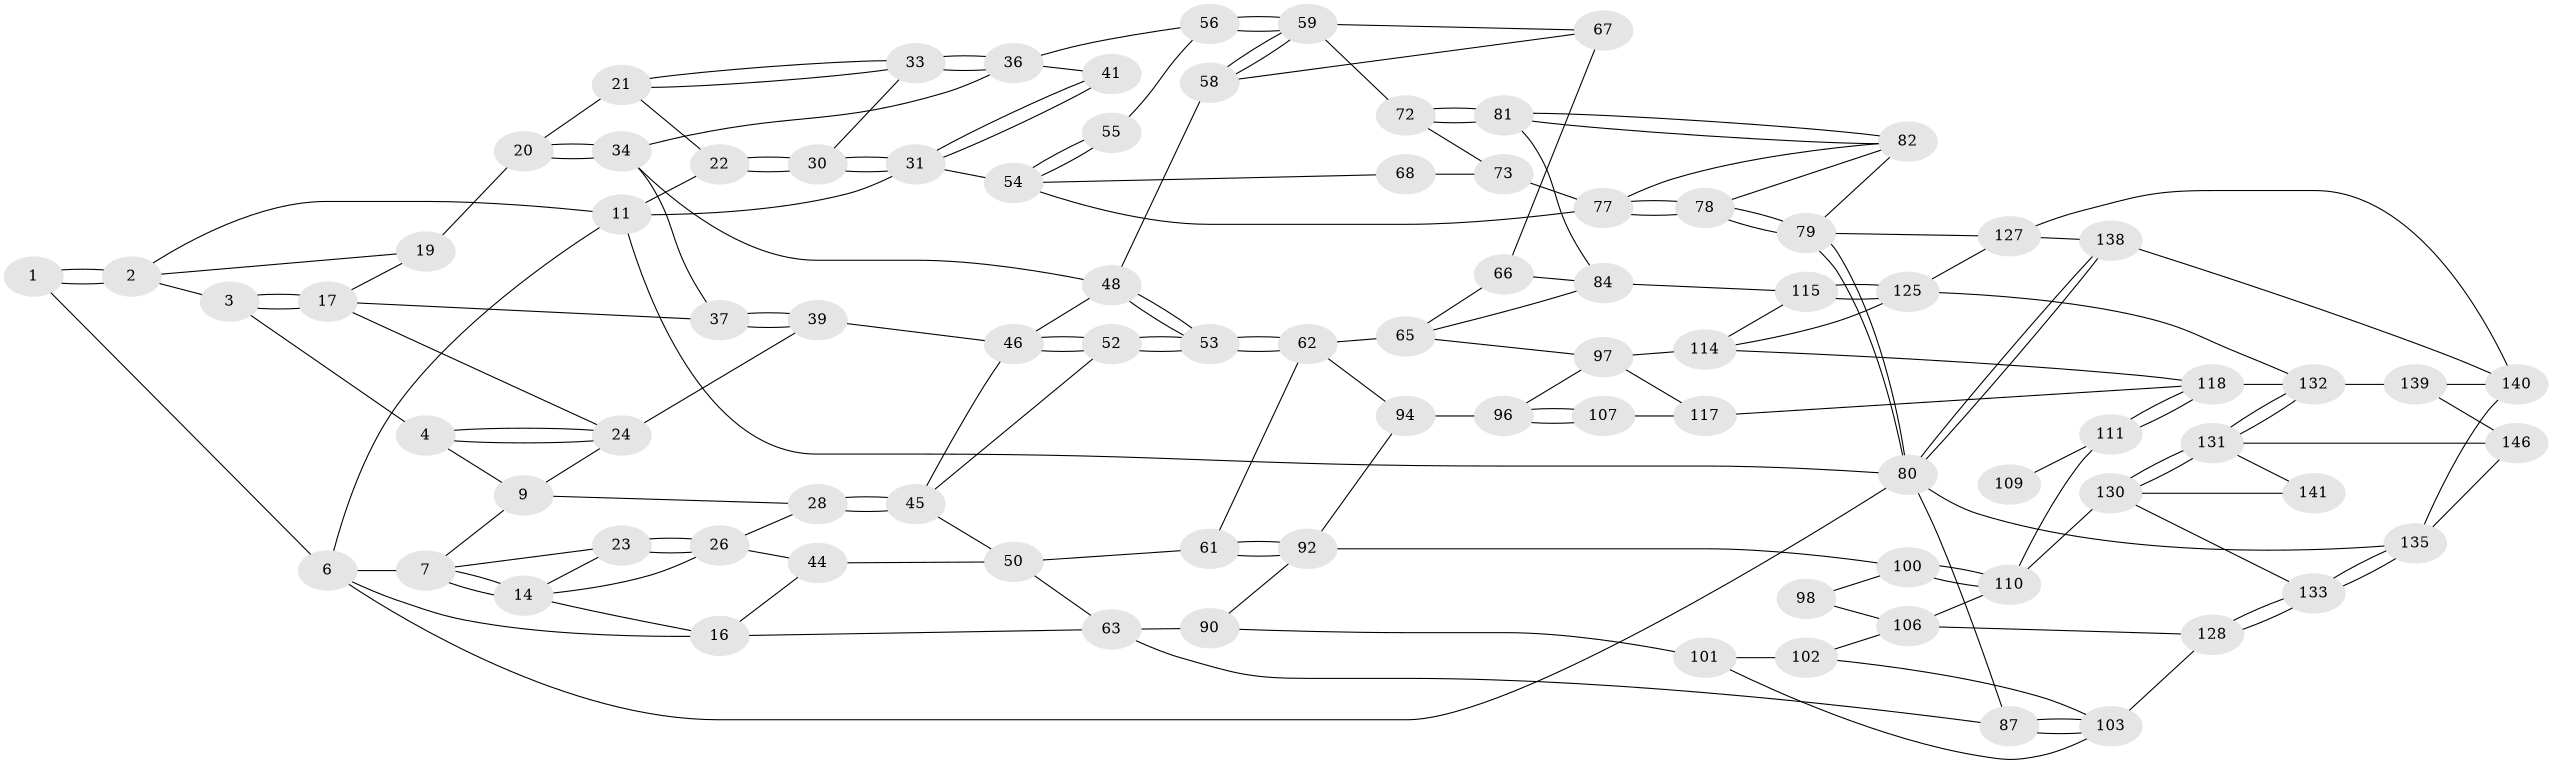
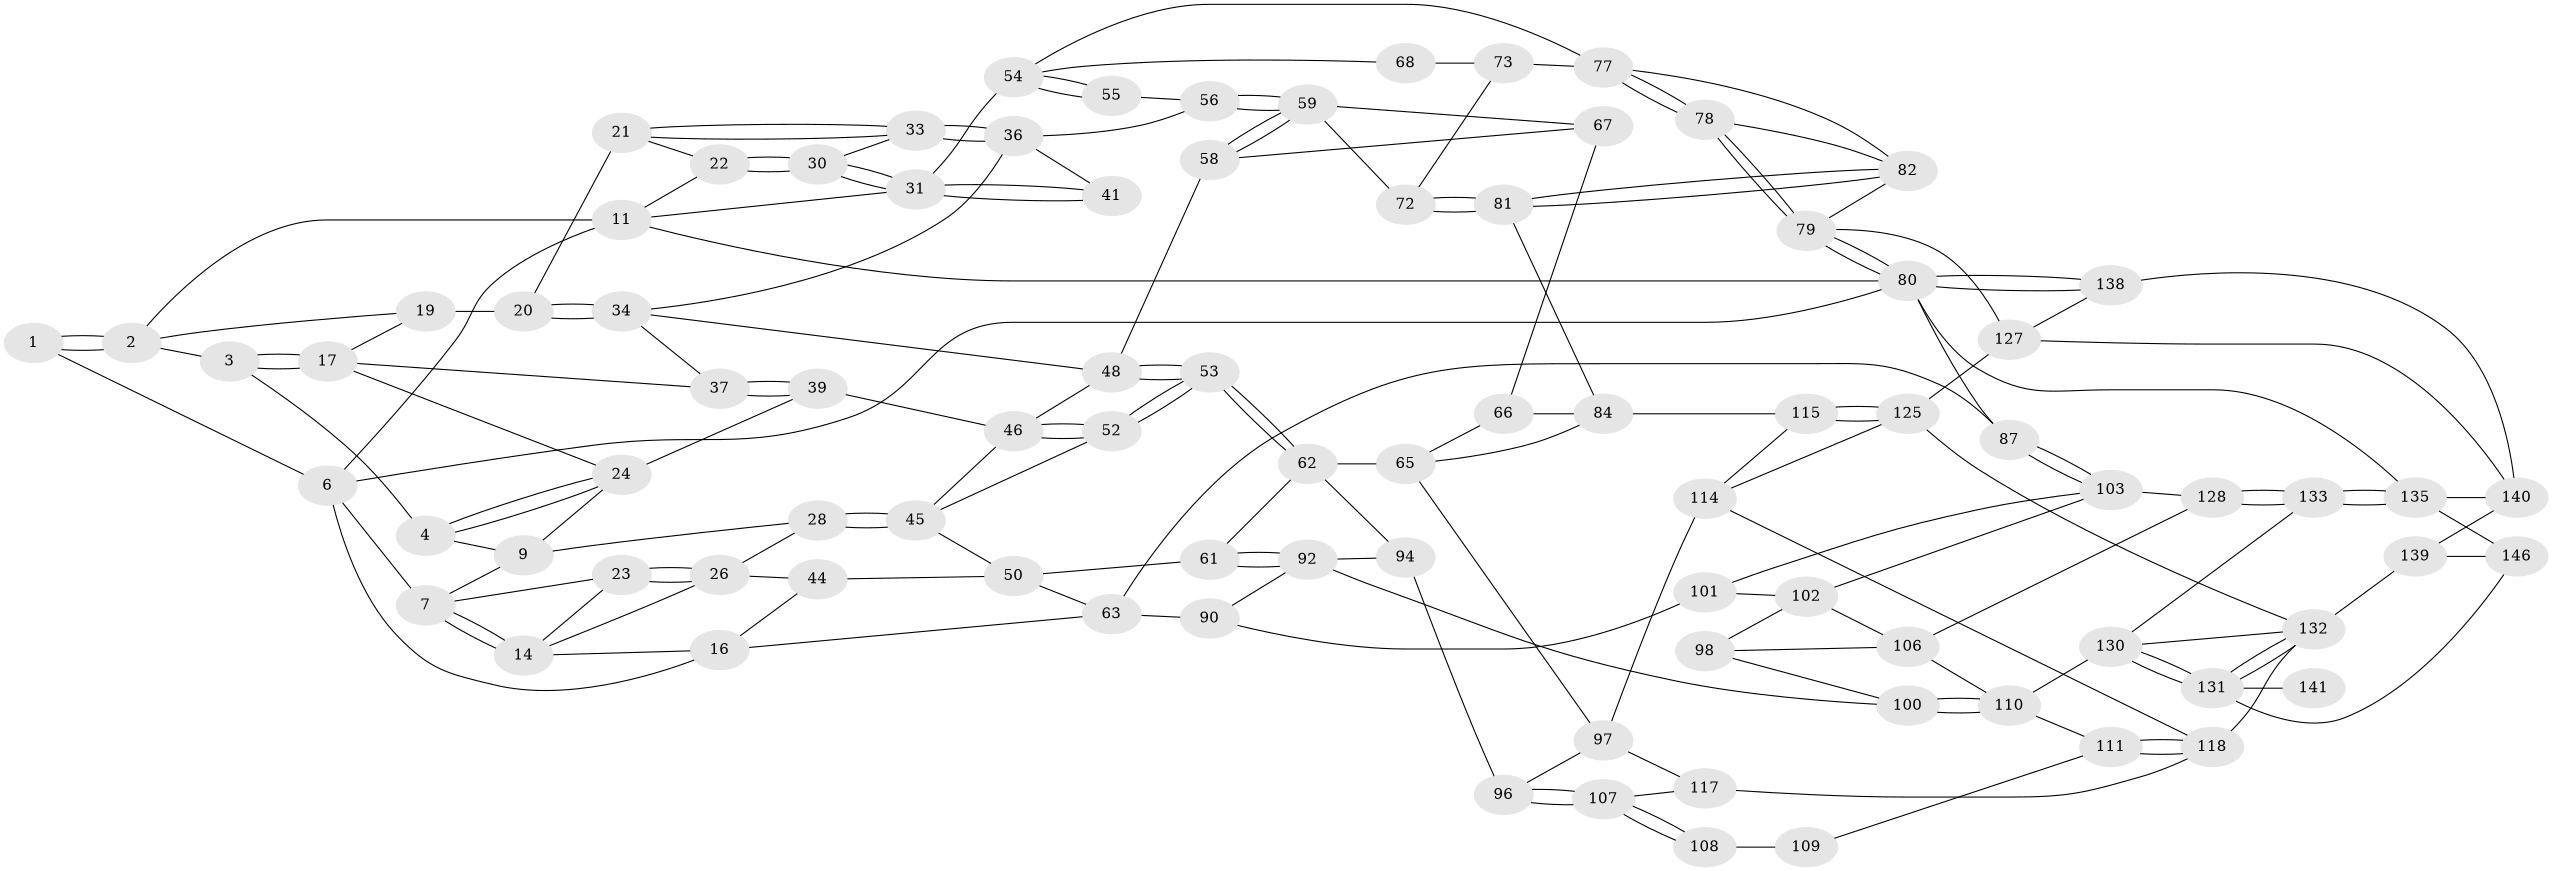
(2212, 493) -> (2212, 638)
none -> (1755, 624)
none -> (1705, 847)
